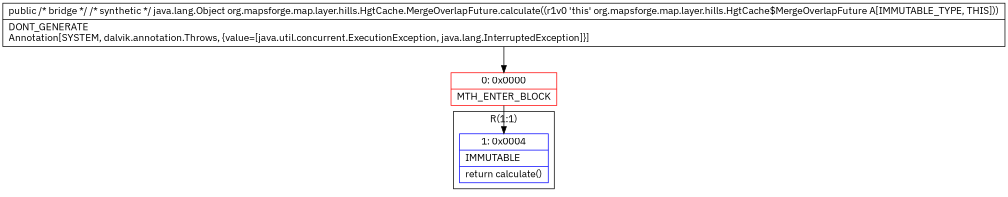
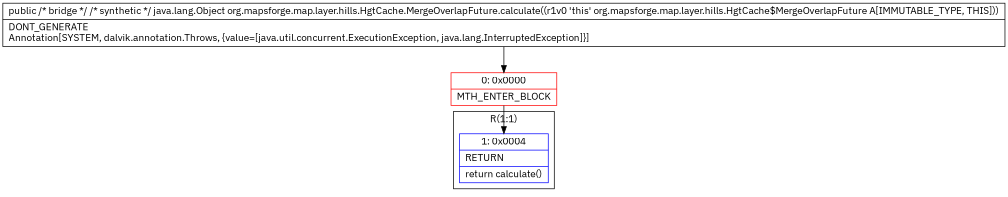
(493, 158) -> (485, 158)
